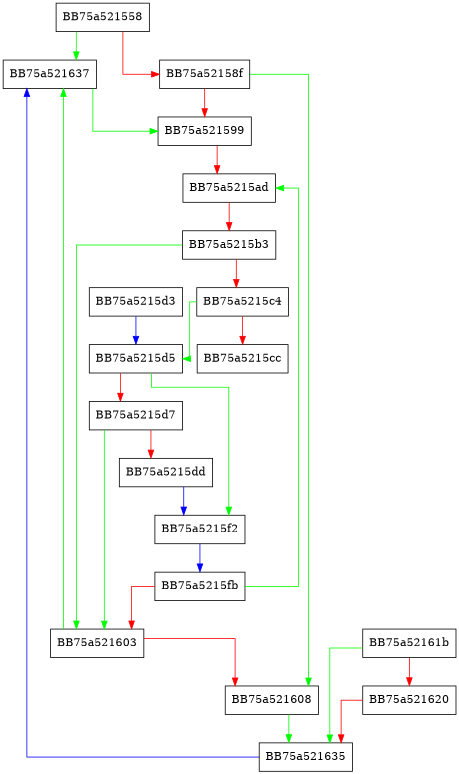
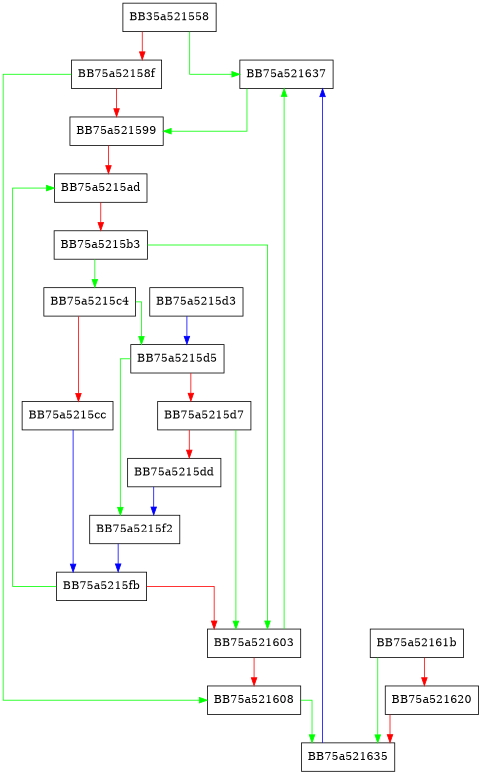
(103, 17) -> (170, 17)
(236, 269) -> (95, 269)
none -> (73, 497)
